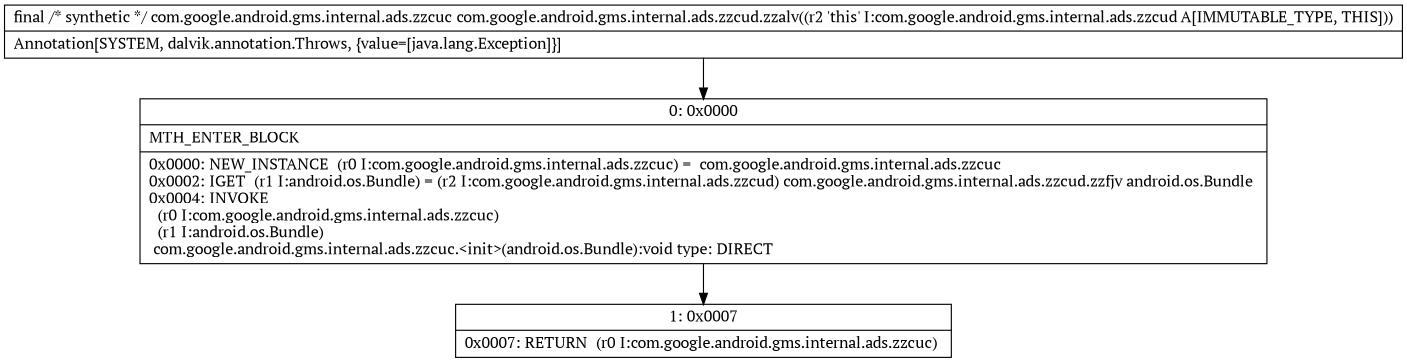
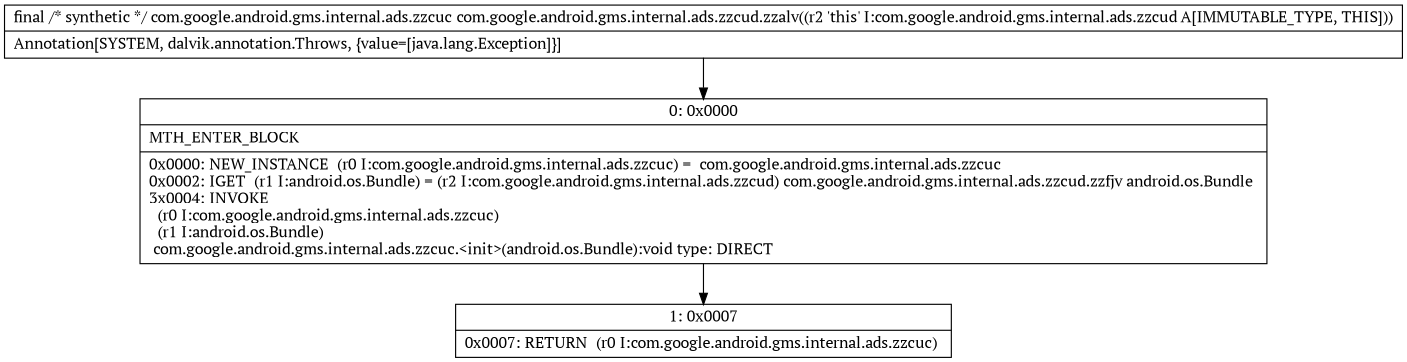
(213, 199) -> (213, 199)
